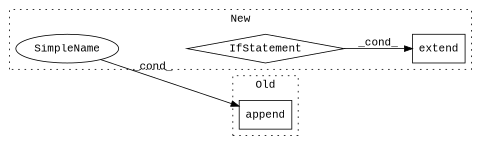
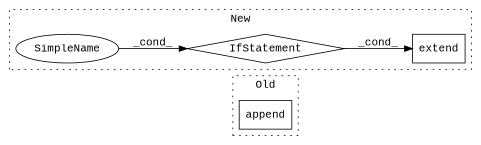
(166, 82) -> (149, 49)
